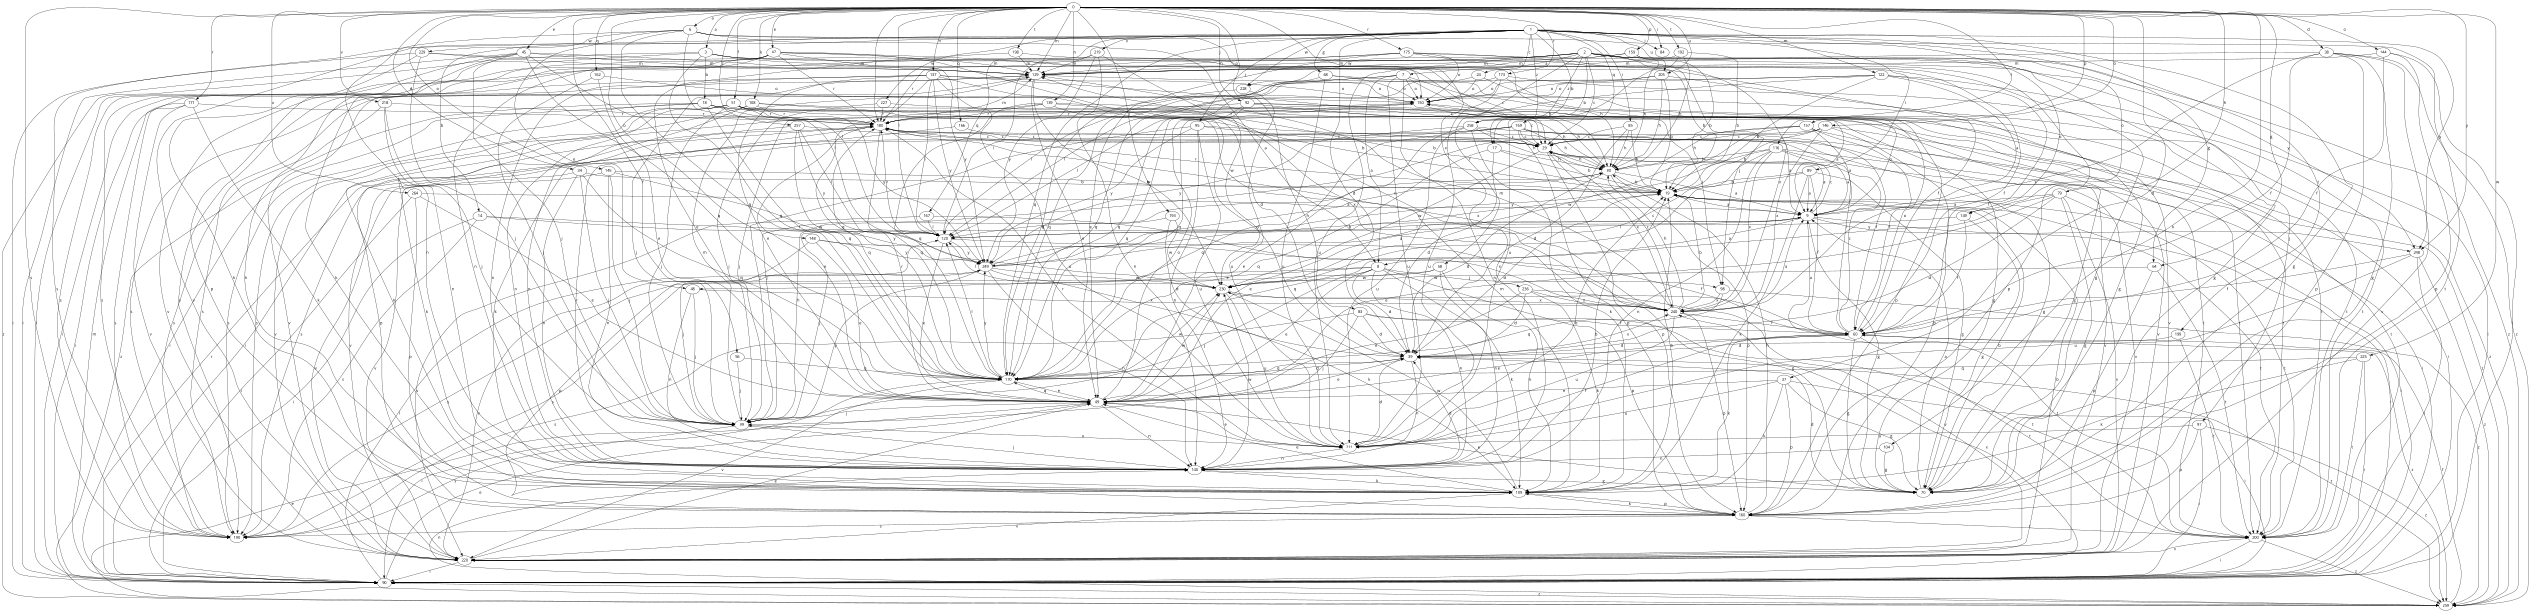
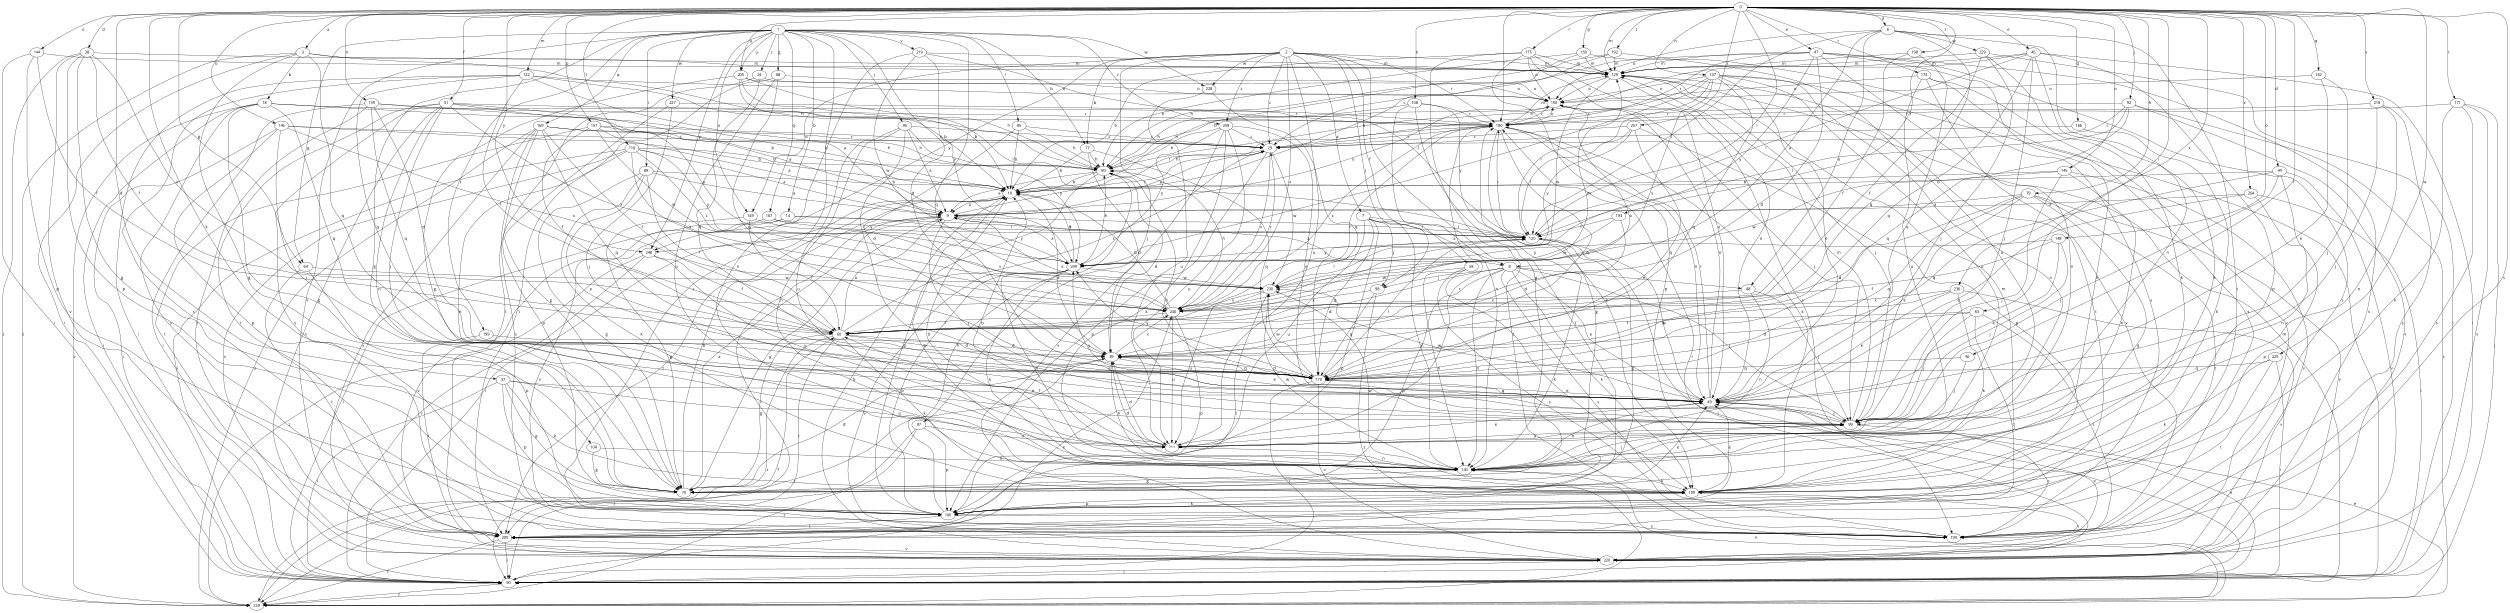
(1662, 52) -> none
(1411, 88) -> (1531, 122)
(580, 171) -> (2280, 171)
